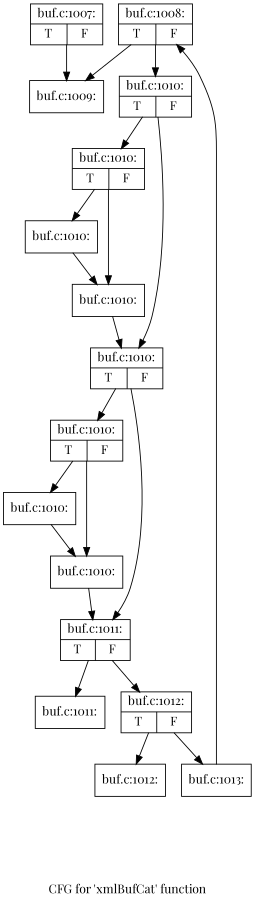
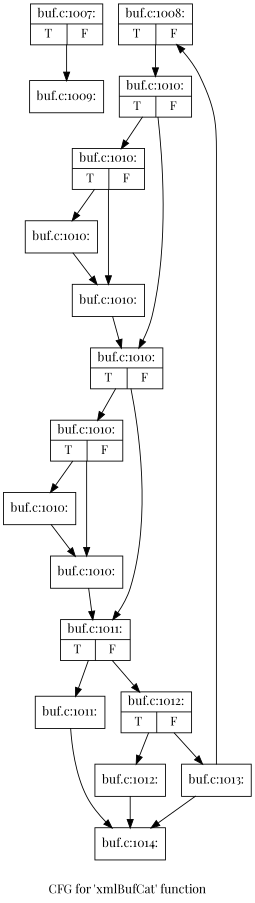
(112, 60) -> none
none -> (130, 844)
